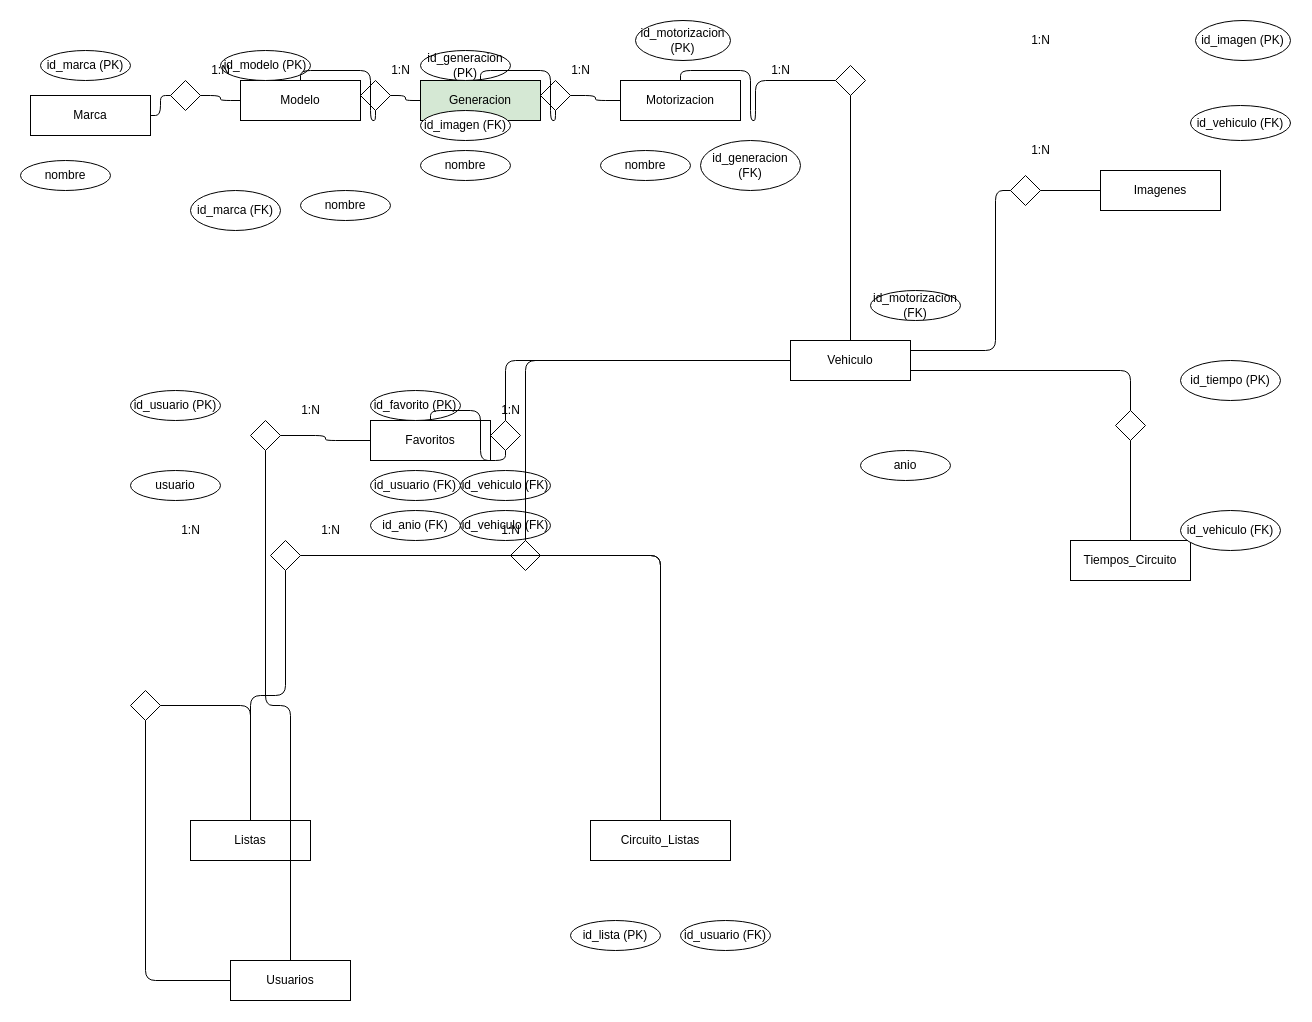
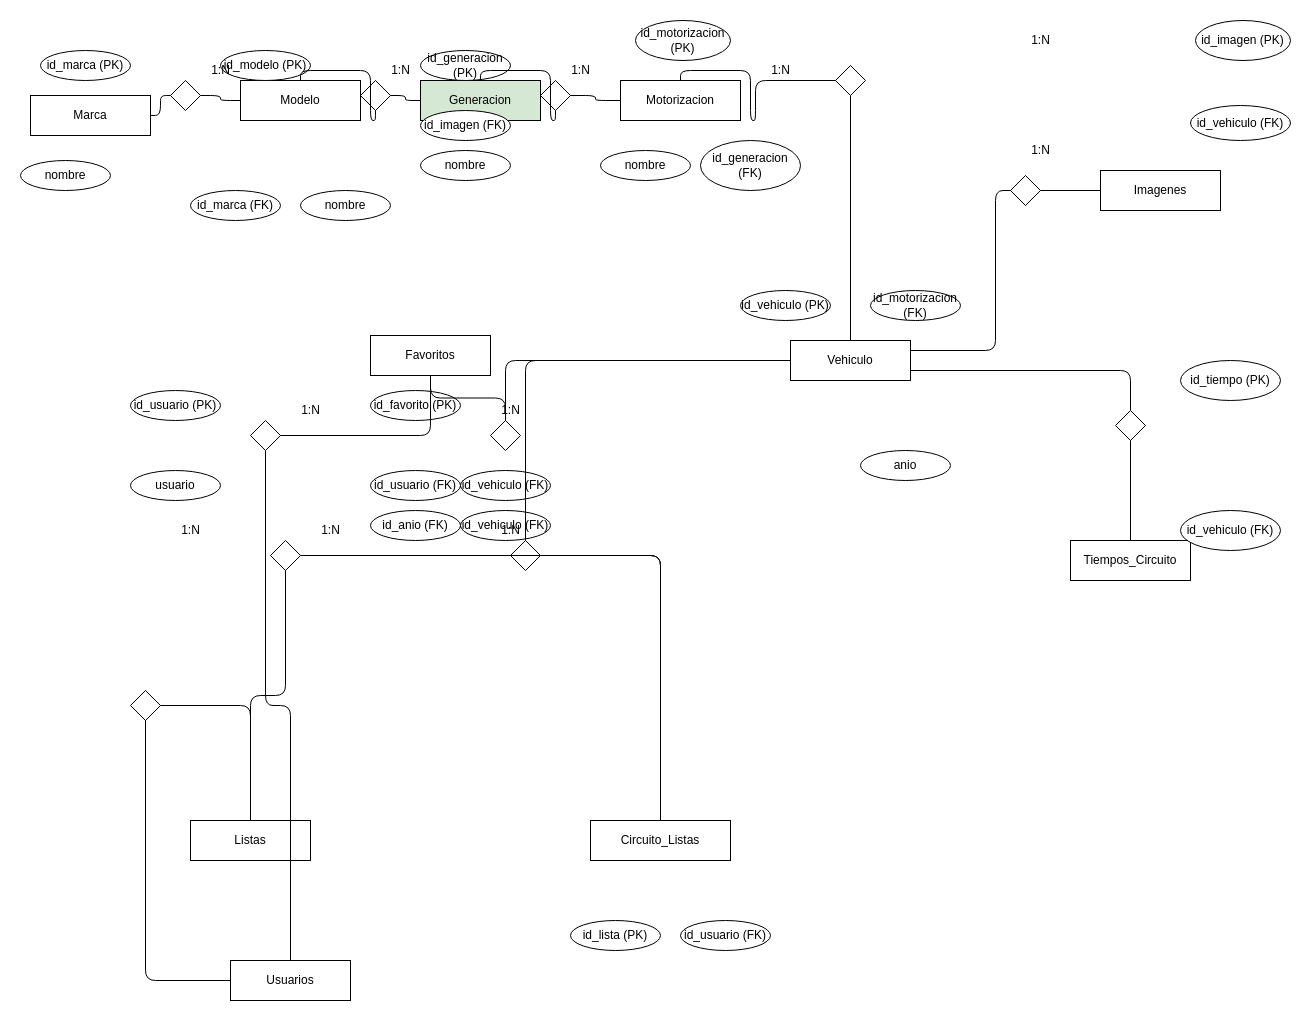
(236, 211) -> (236, 206)
none -> (786, 306)
(431, 441) -> (431, 356)
